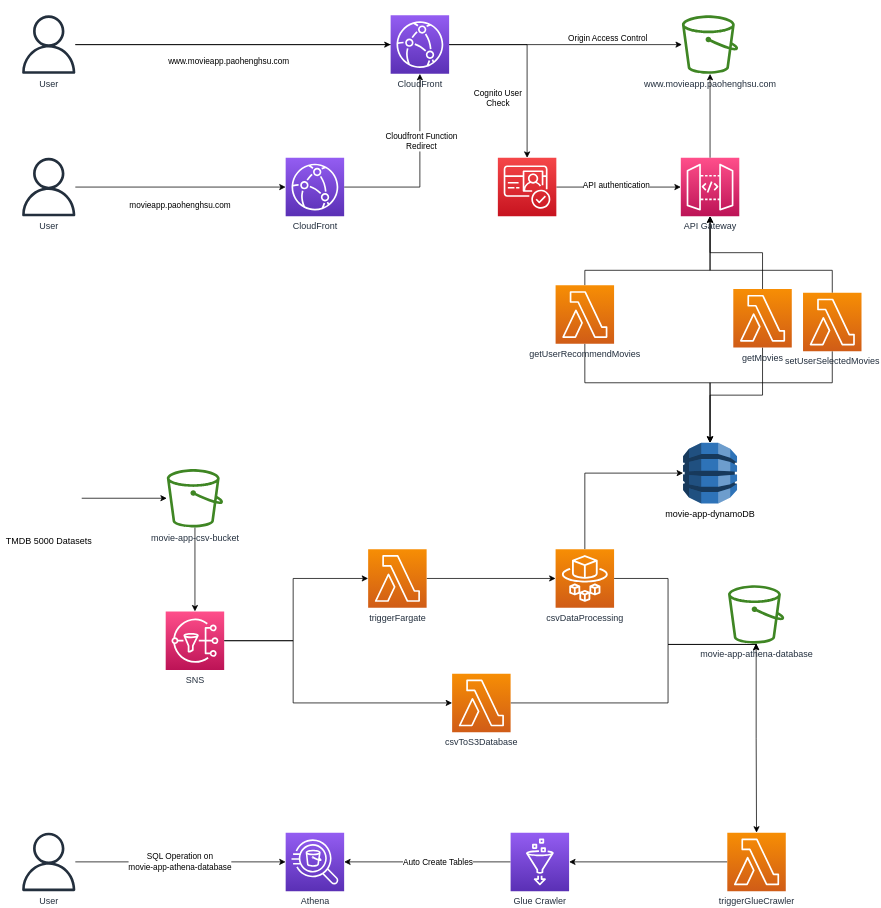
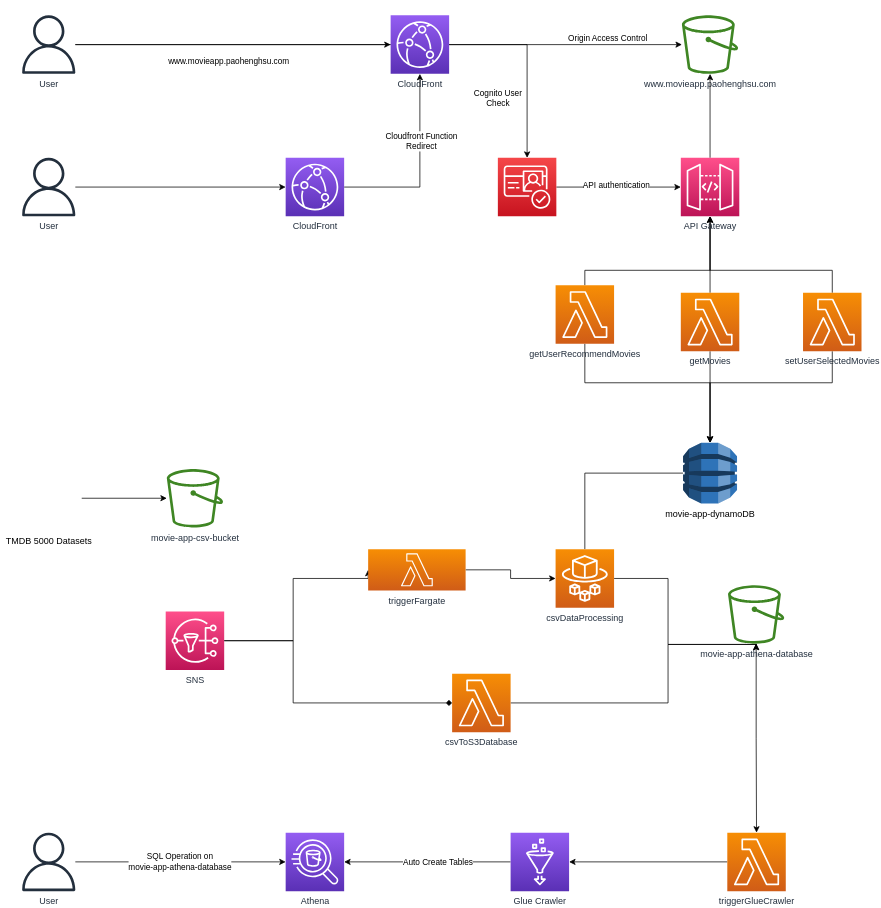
(199, 210) -> none
(762, 318) -> (710, 322)
(676, 473) -> (678, 473)
(397, 579) -> (417, 570)
(195, 605) -> none
(445, 703) -> (445, 703)
